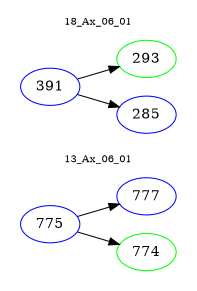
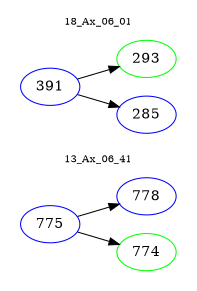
(98, 160) -> (98, 160)
(147, 196) -> (147, 196)
